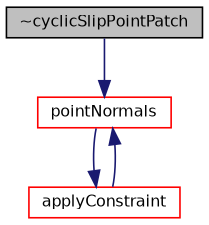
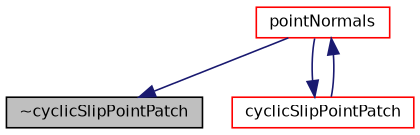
(104, 59) -> (221, 64)
(104, 202) -> (323, 112)
